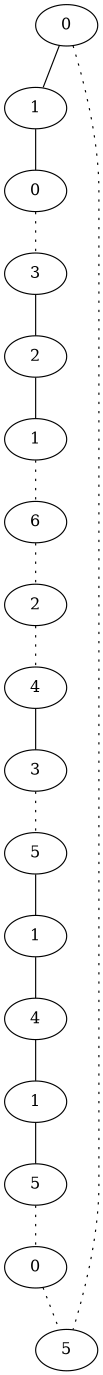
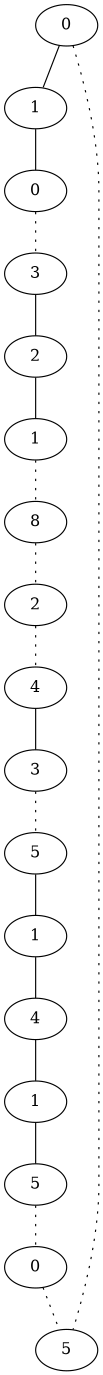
(36, 522) -> (36, 522)
